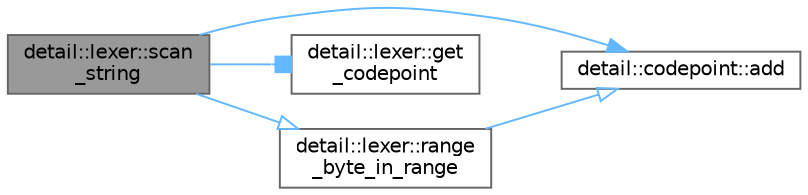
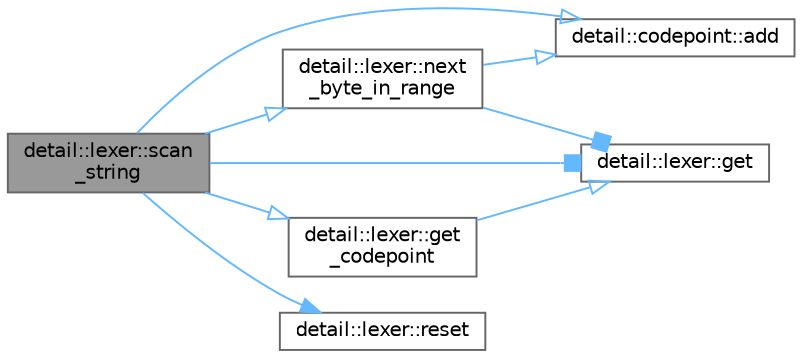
(404, 8) -> (332, 19)
(241, 64) -> (237, 202)
(386, 158) -> (383, 79)
none -> (675, 163)
none -> (383, 331)
